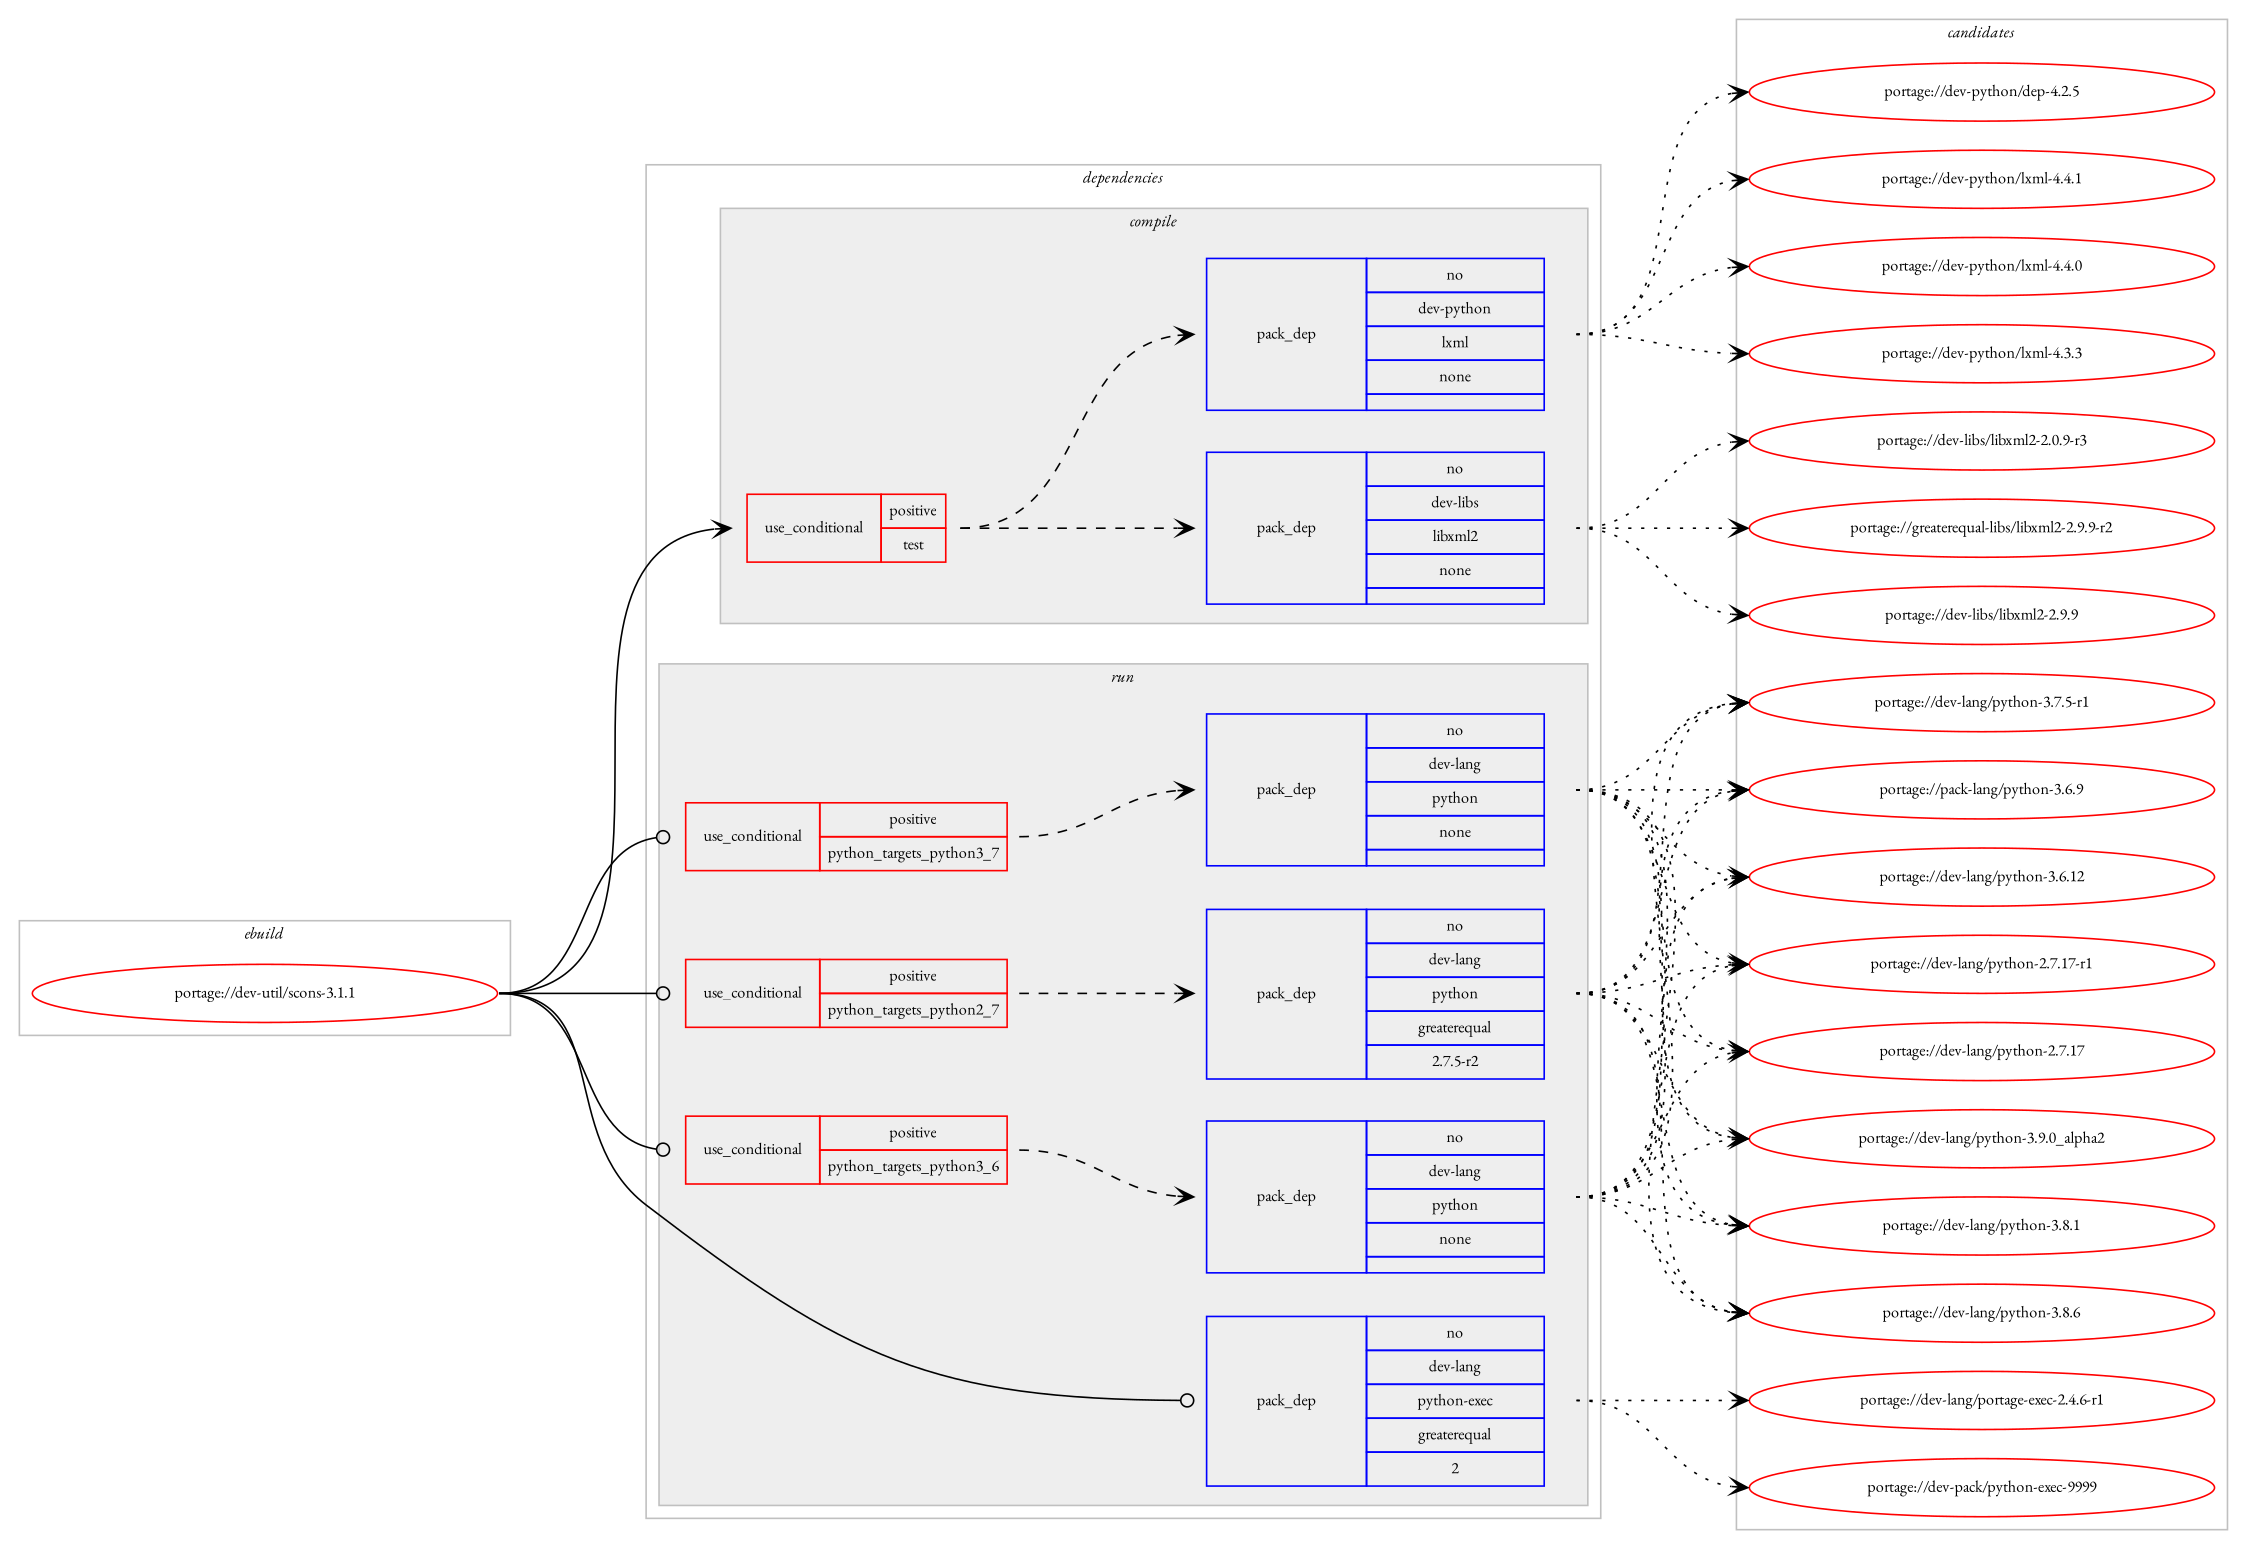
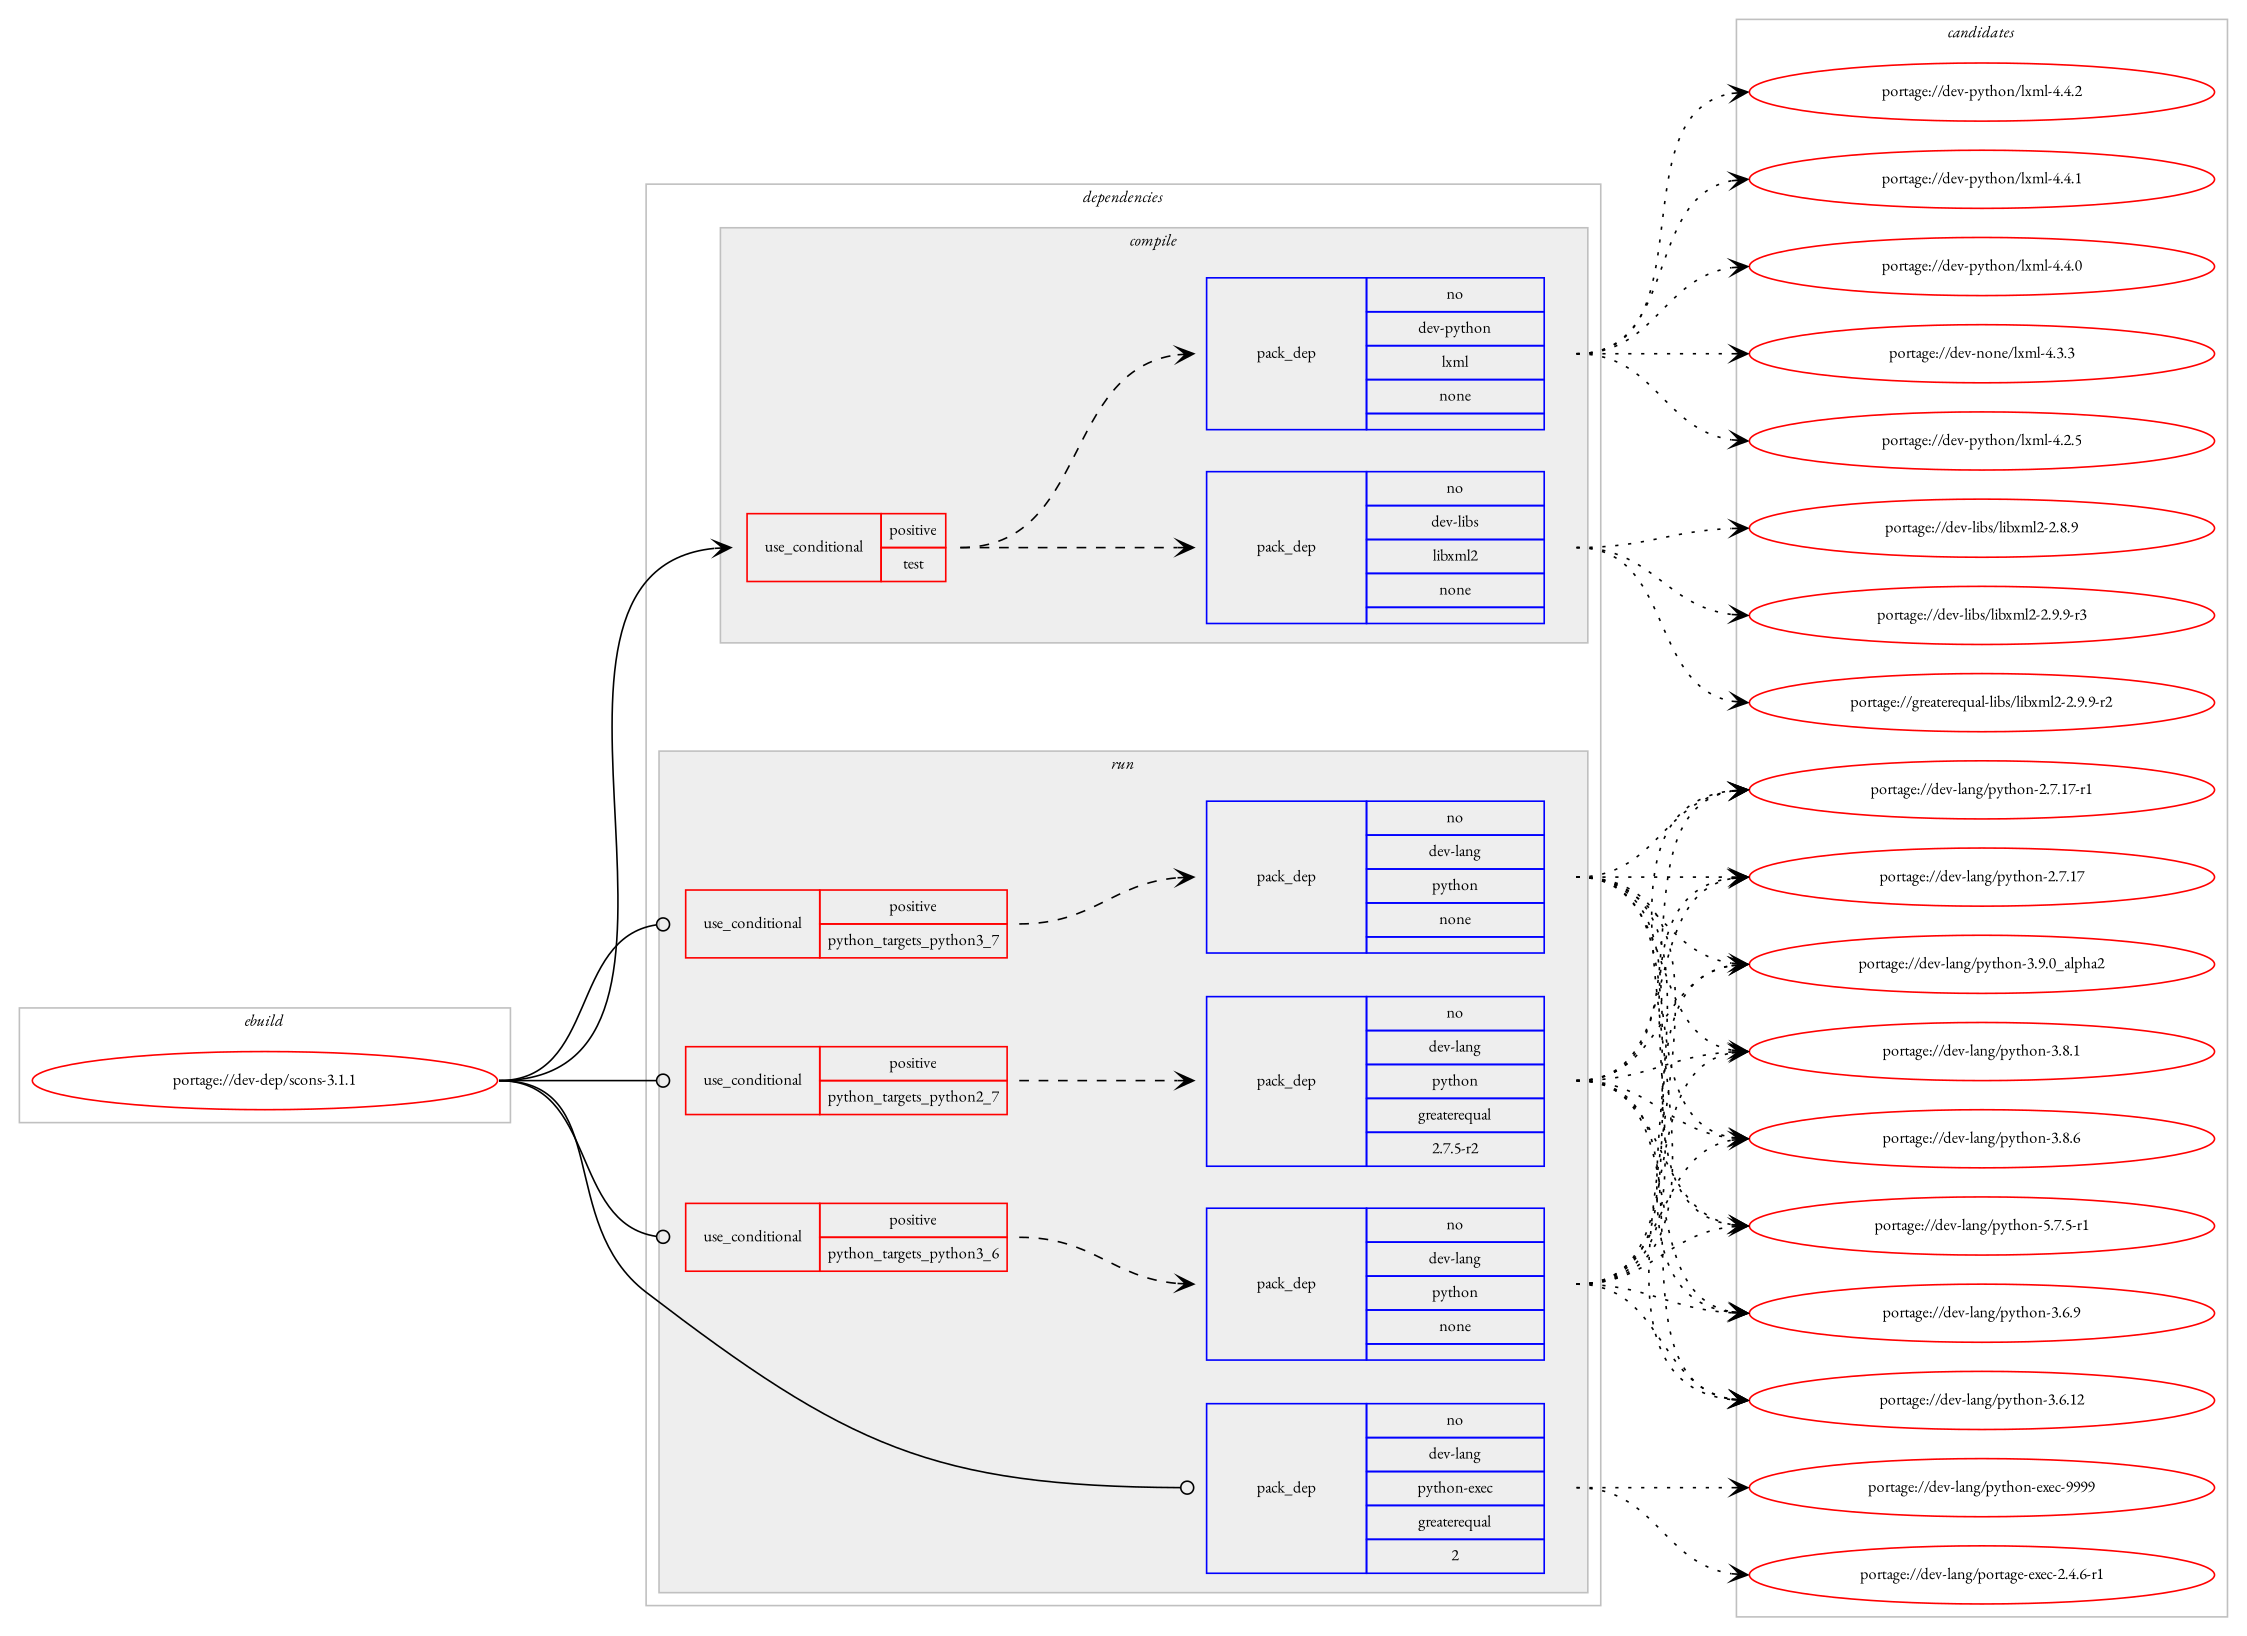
none -> (1982, 92)
(1982, 92) -> (1982, 441)
(1982, 354) -> (1982, 354)
(1982, 441) -> (1982, 615)
(1982, 615) -> (1982, 528)
(1982, 703) -> (1982, 1226)
(1982, 790) -> (1982, 1313)
(265, 993) -> (265, 1081)
(1982, 1488) -> (1982, 1488)
